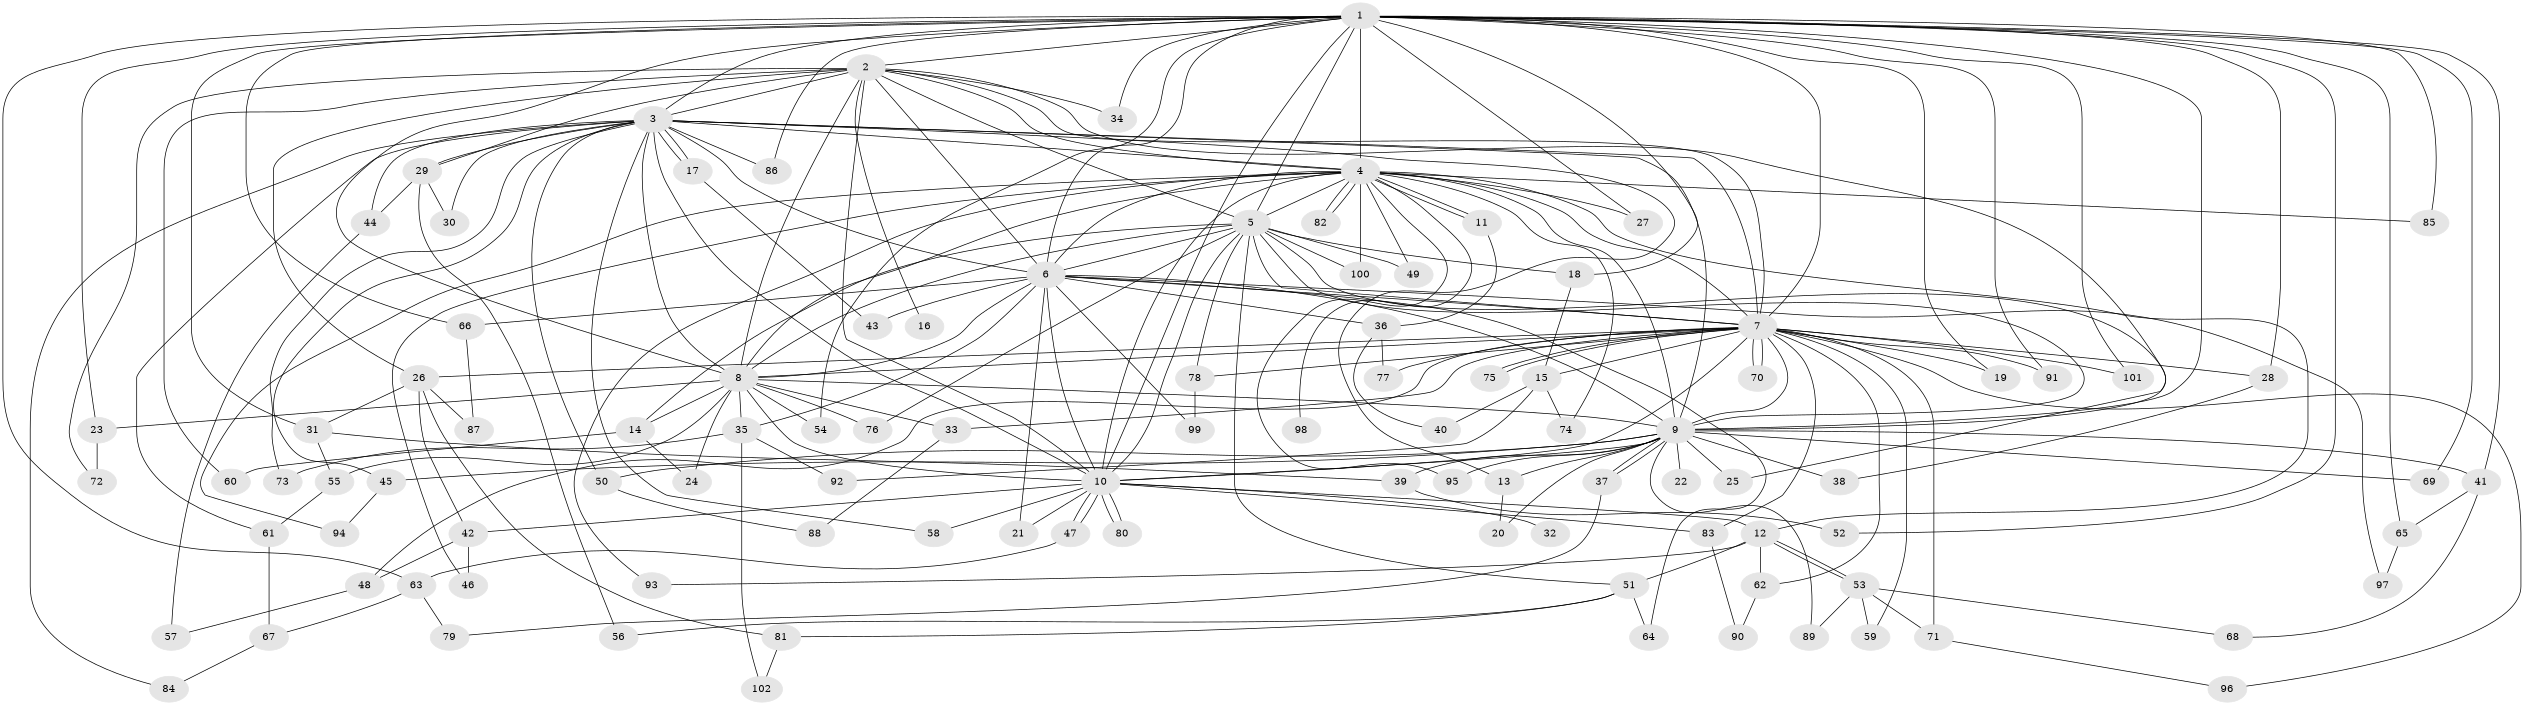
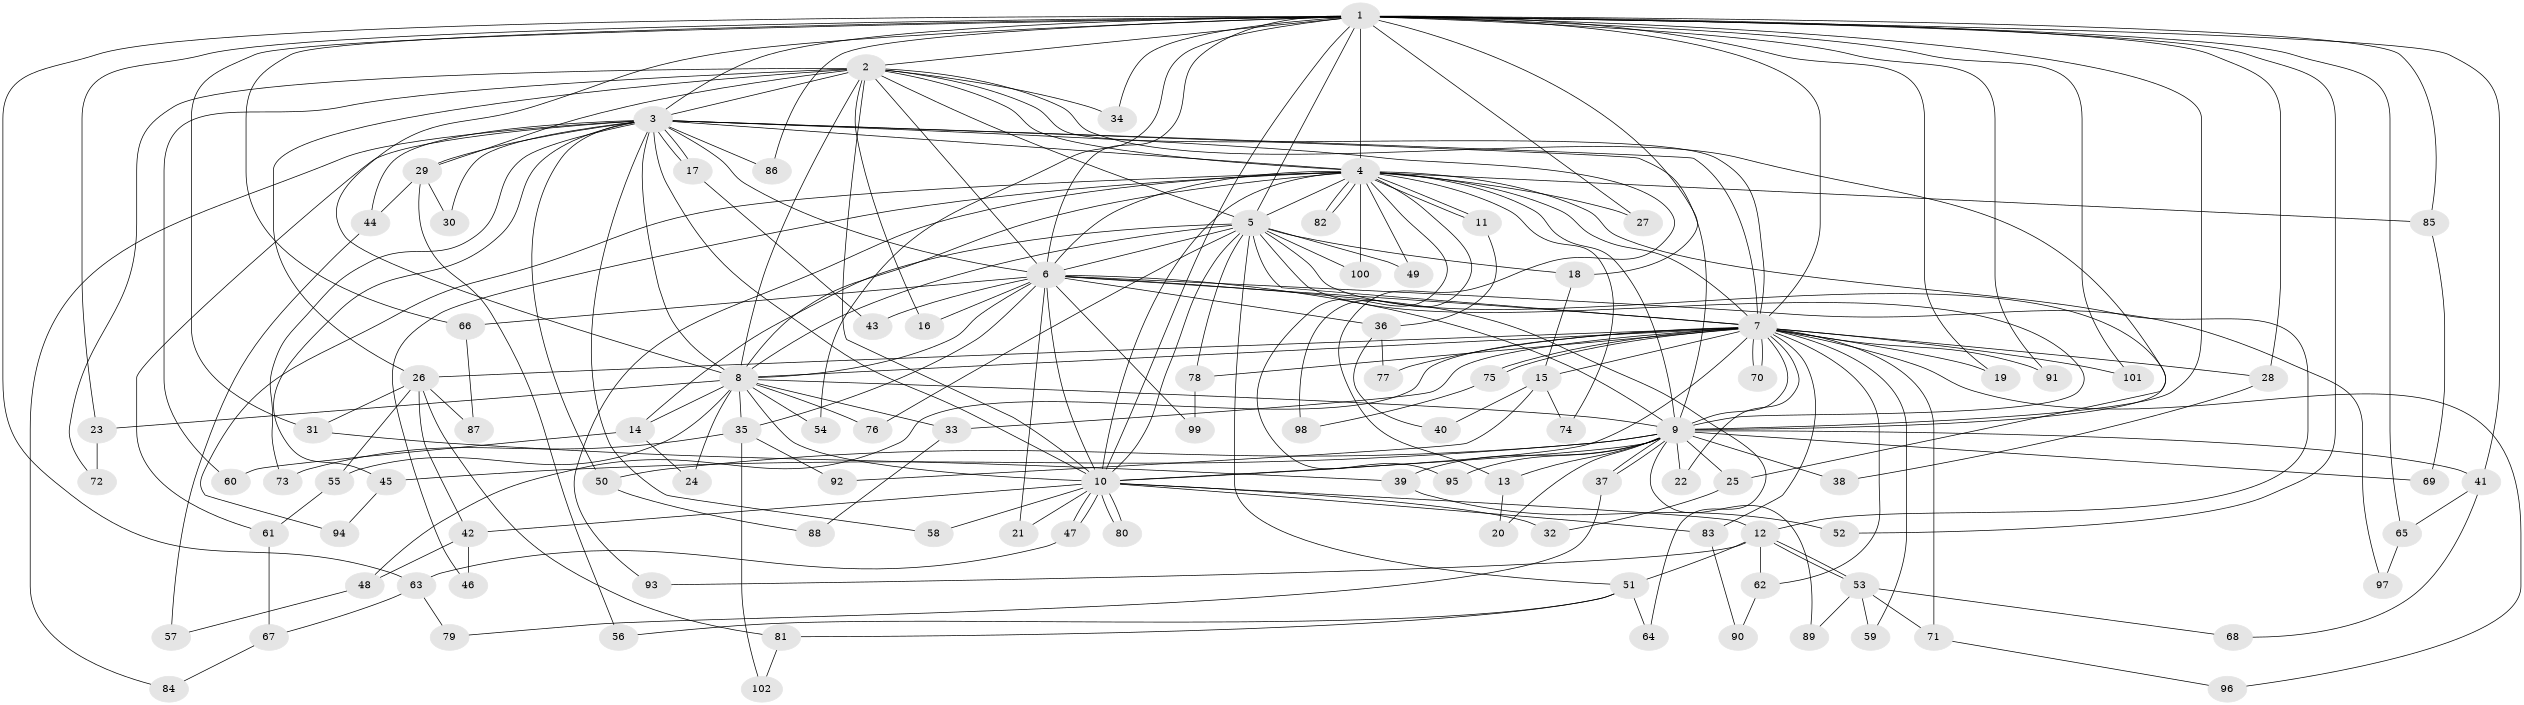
(2421, 55) -> (2445, 353)
none -> (985, 301)
none -> (1779, 404)
none -> (1394, 410)
(324, 456) -> (377, 430)
none -> (1626, 518)
